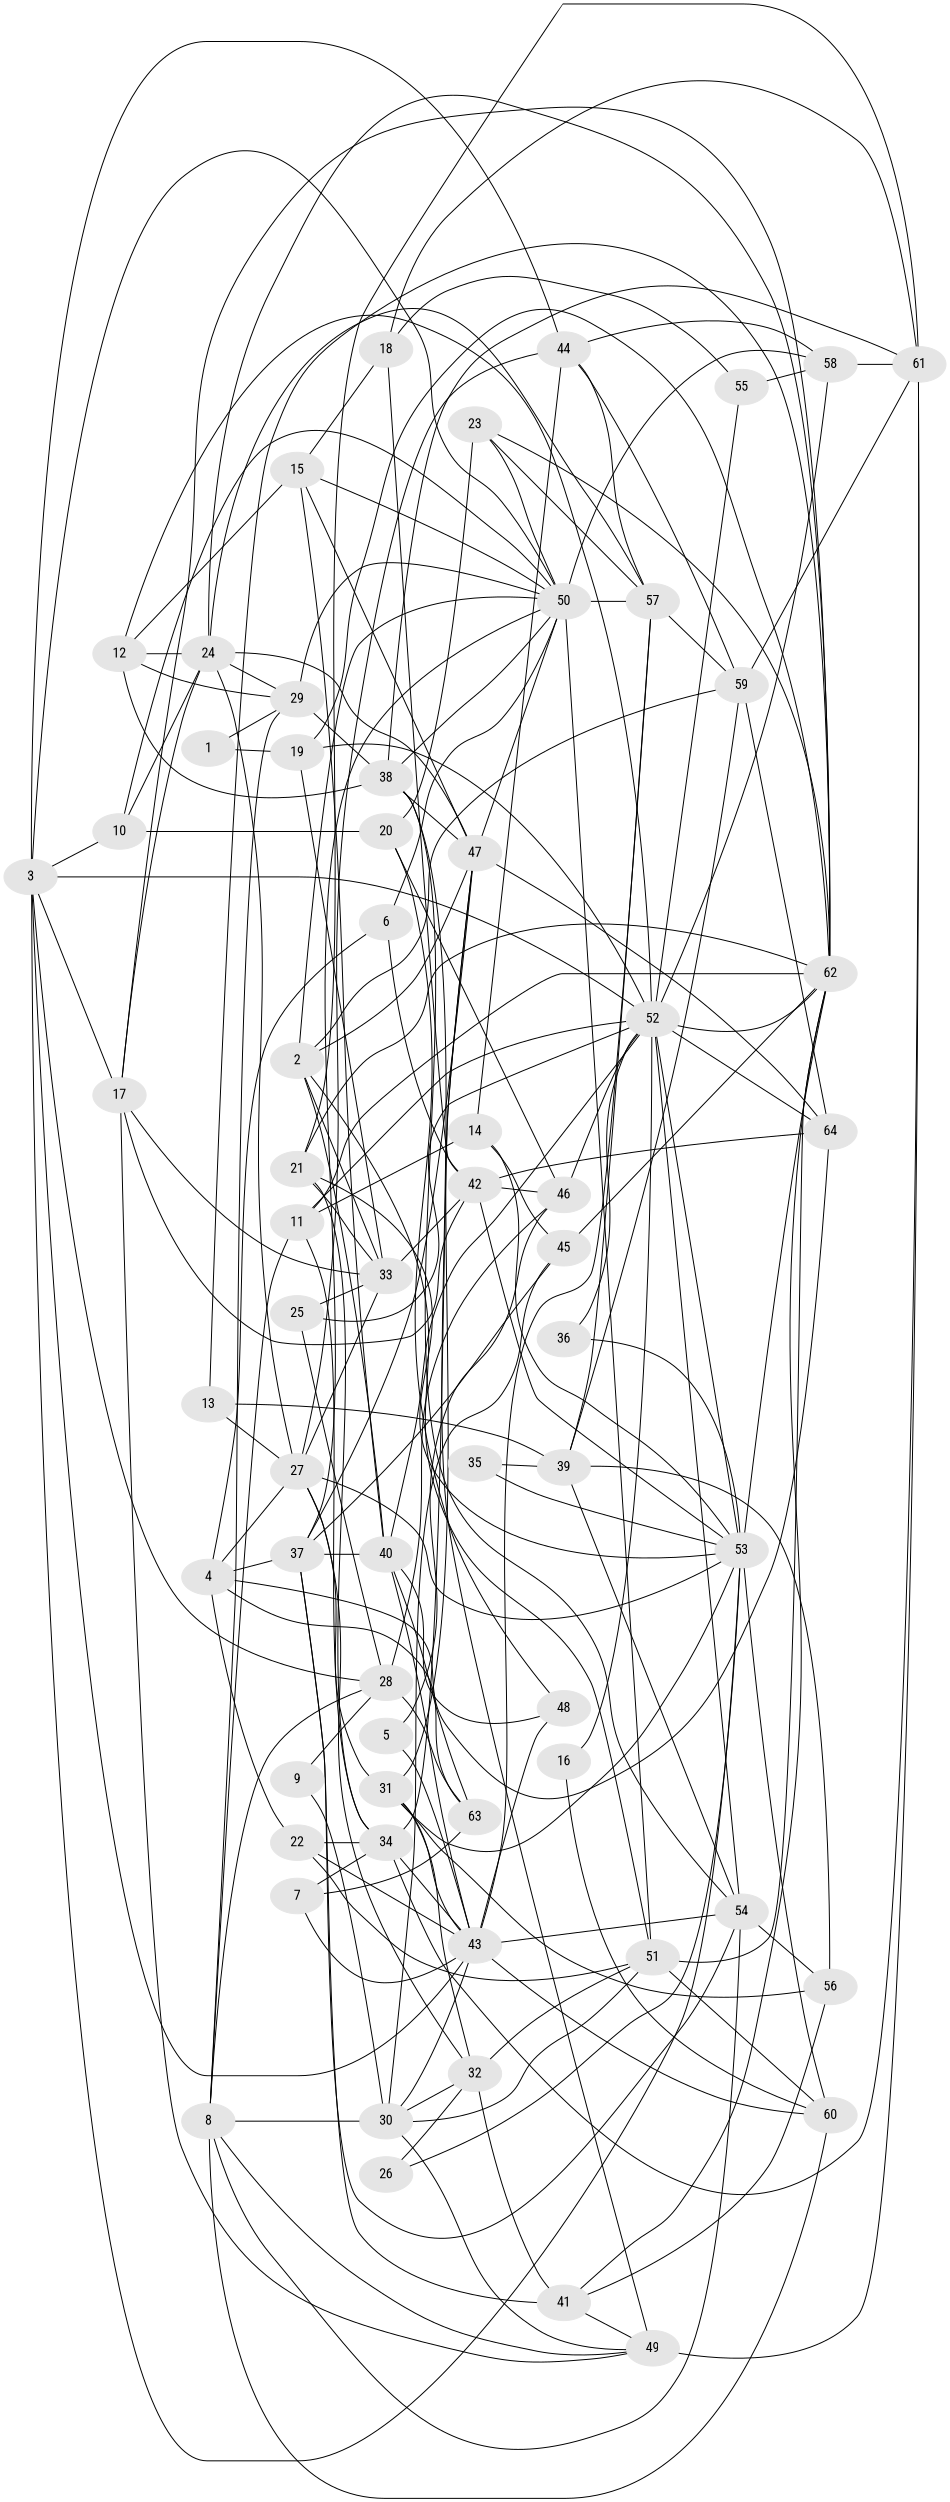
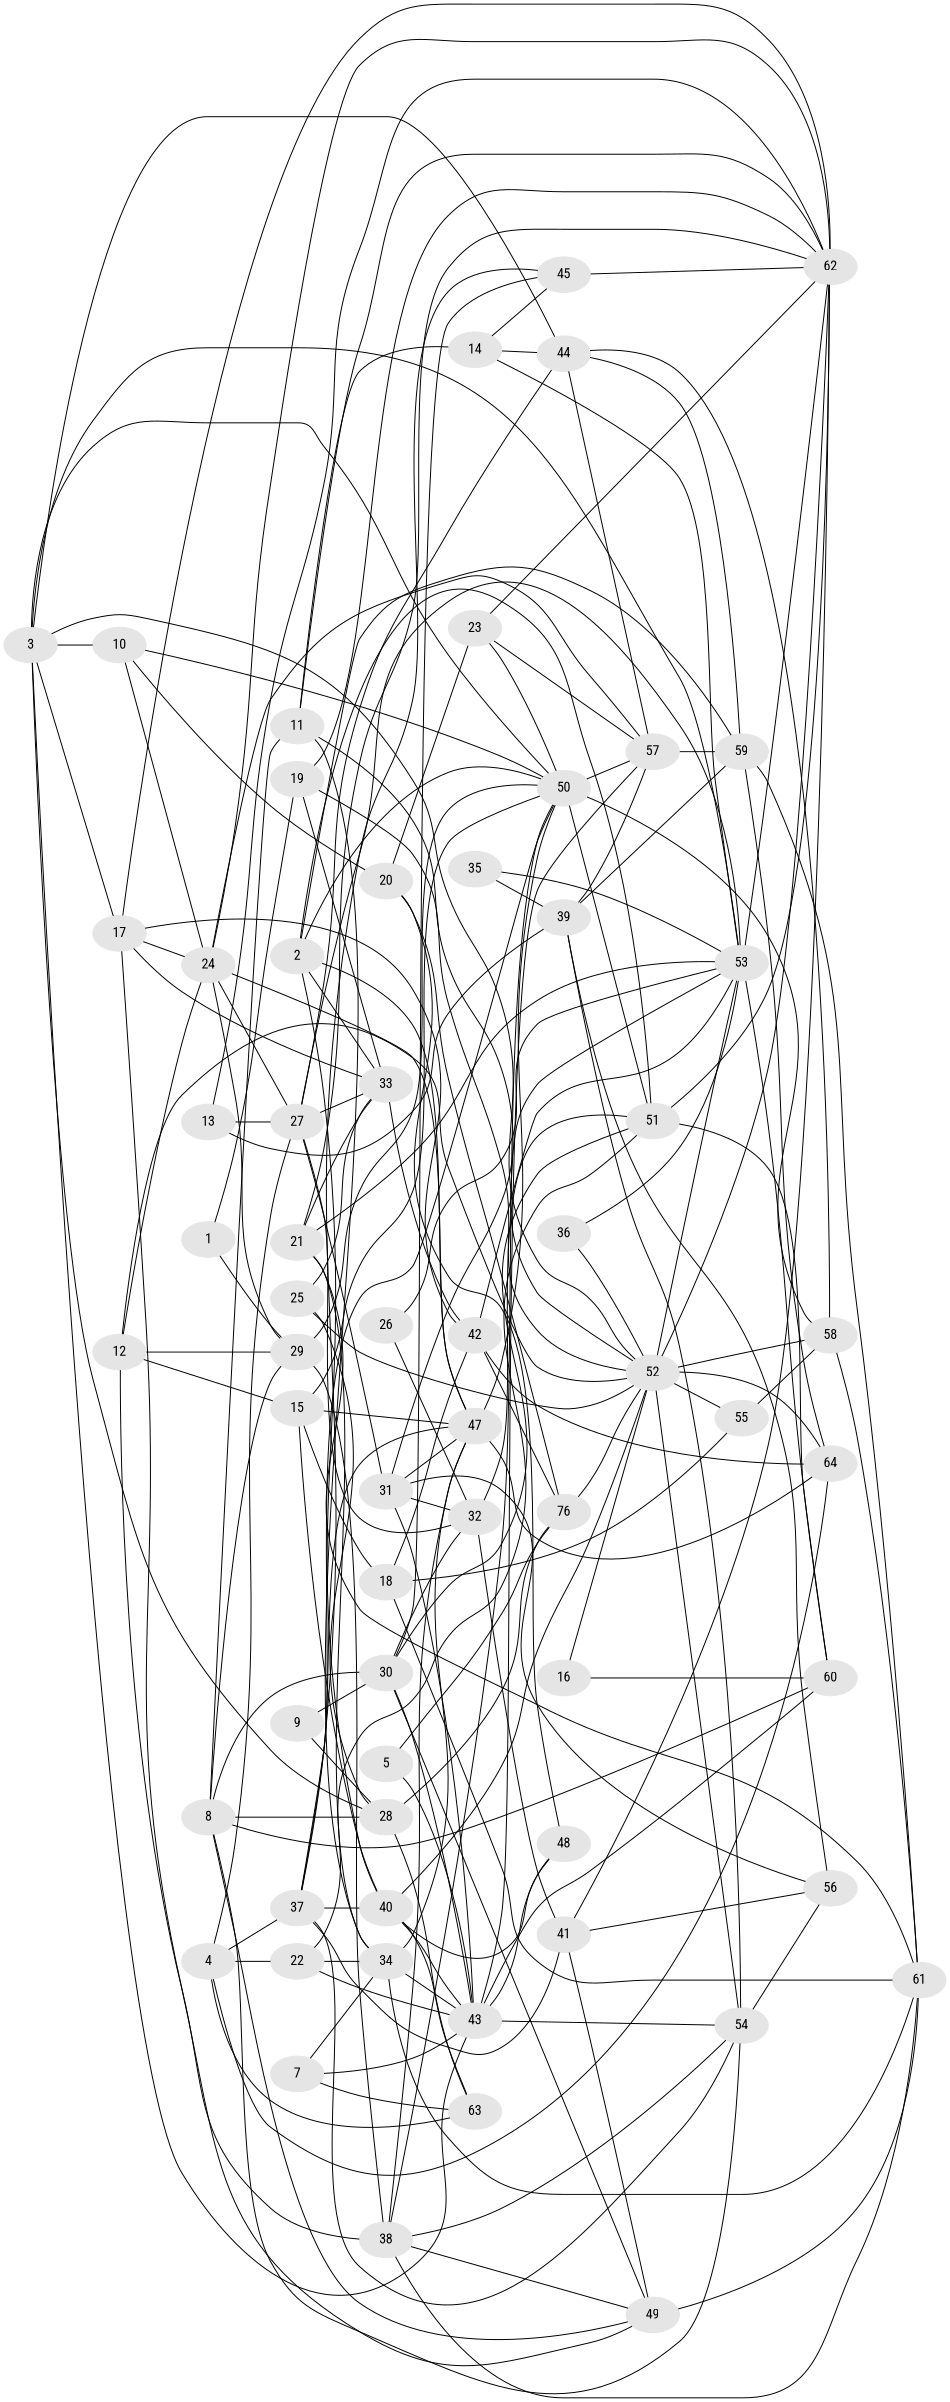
(386, 922) -> none
(564, 1195) -> (564, 1512)
